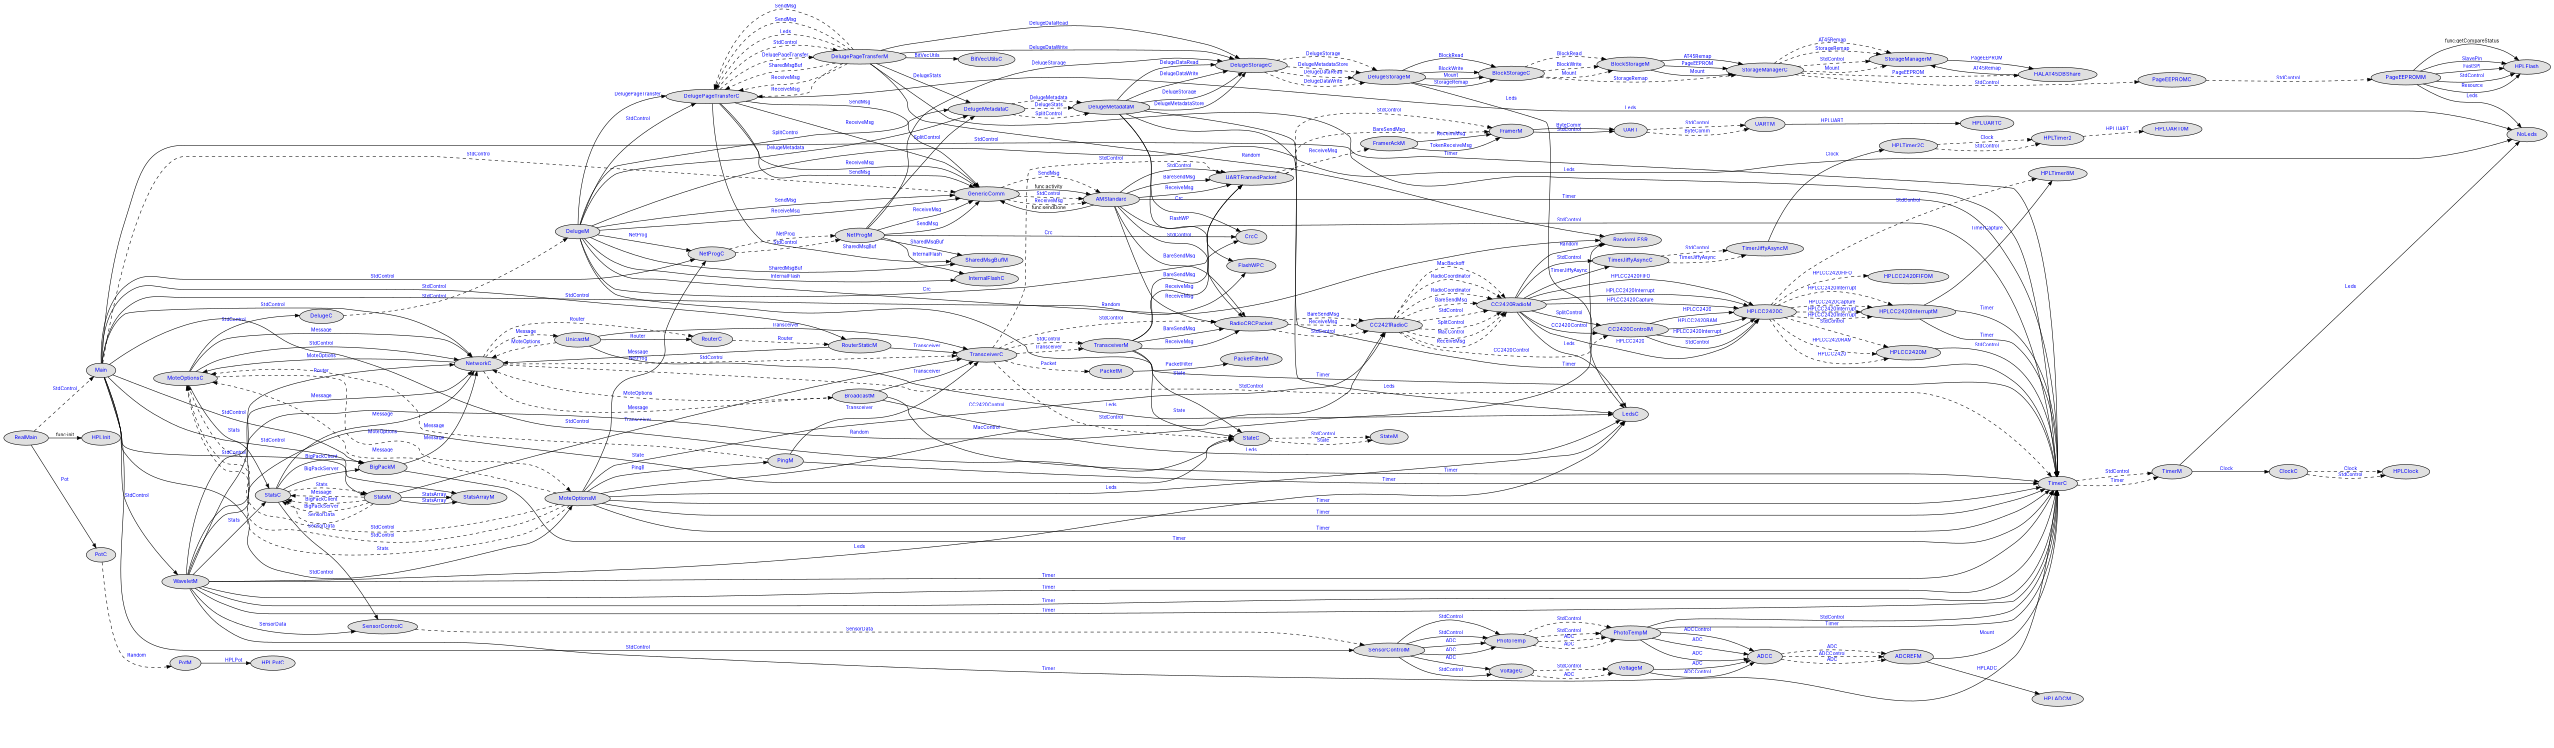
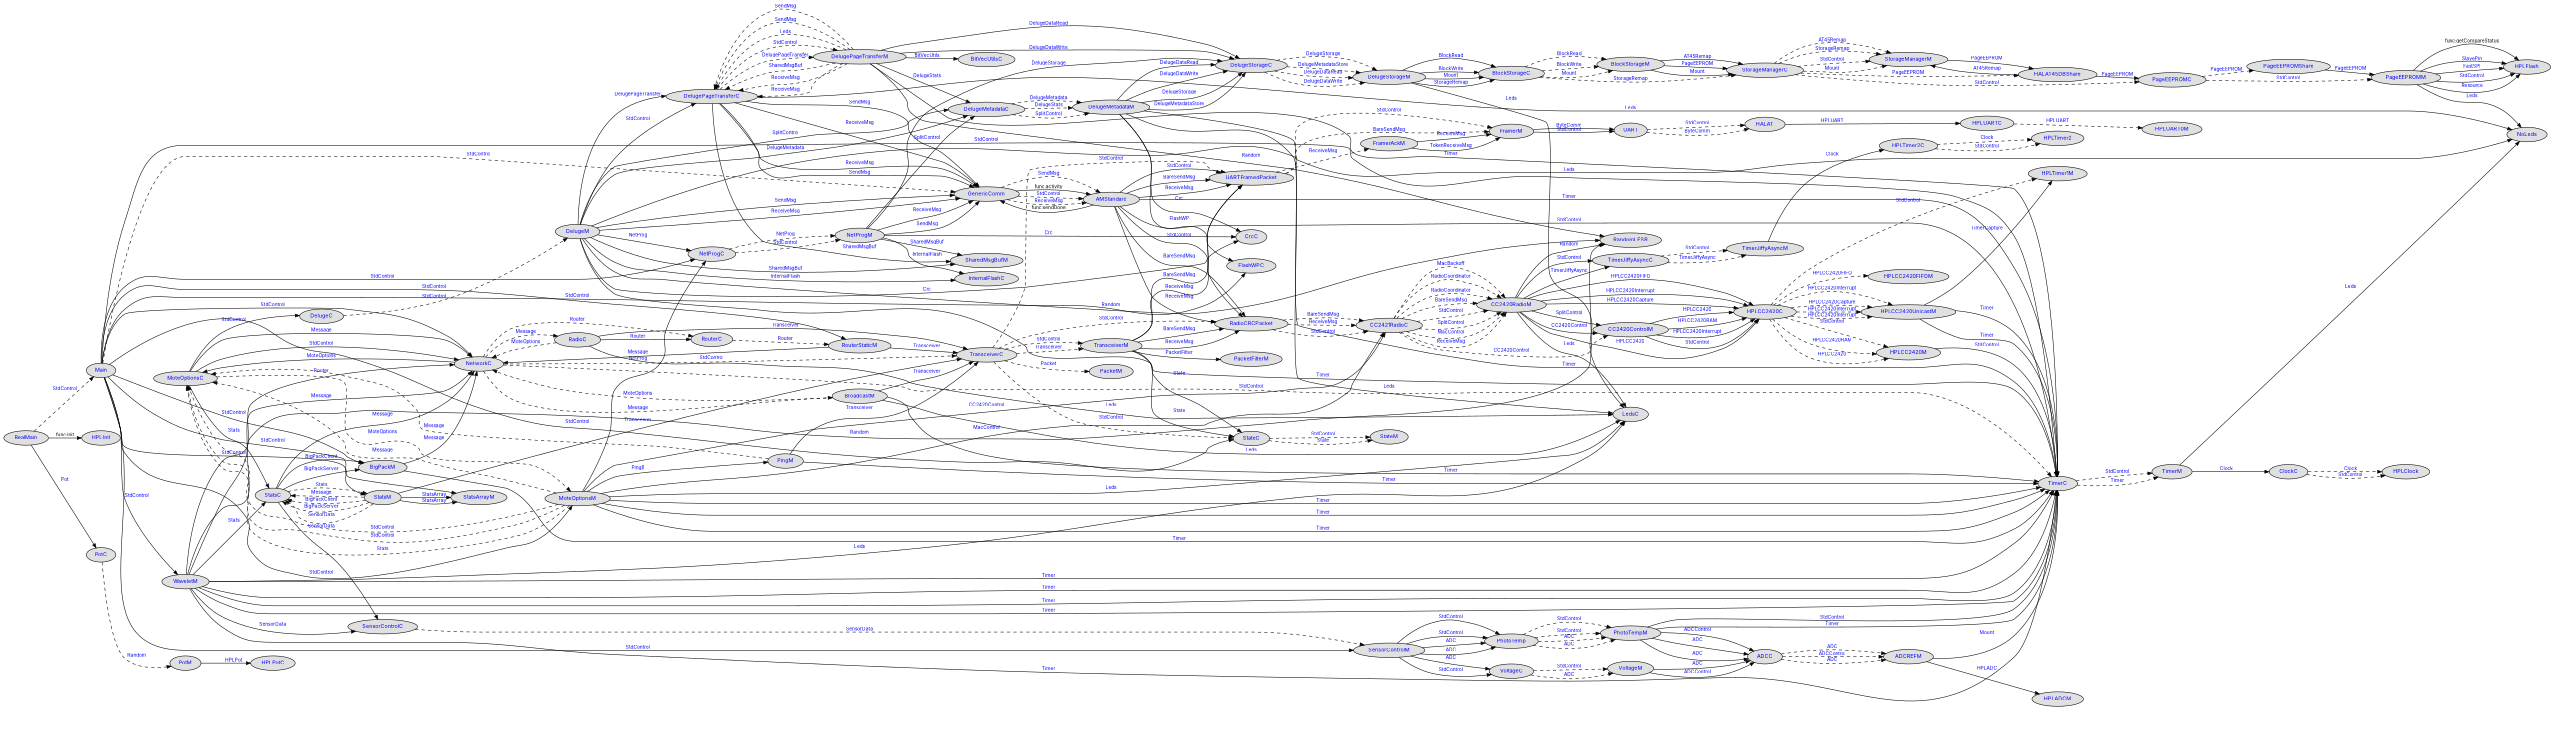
none -> (2289, 66)
none -> (2115, 77)
(1765, 124) -> (1765, 124)
(2111, 134) -> (2076, 126)
(2058, 174) -> (2058, 174)
(1908, 312) -> (1908, 312)
(578, 340) -> (578, 340)
(1178, 369) -> (1174, 357)
(654, 464) -> none
